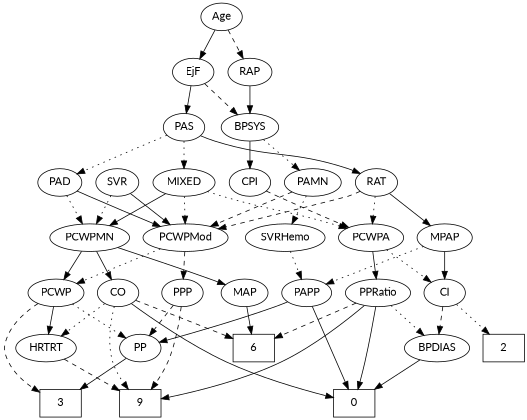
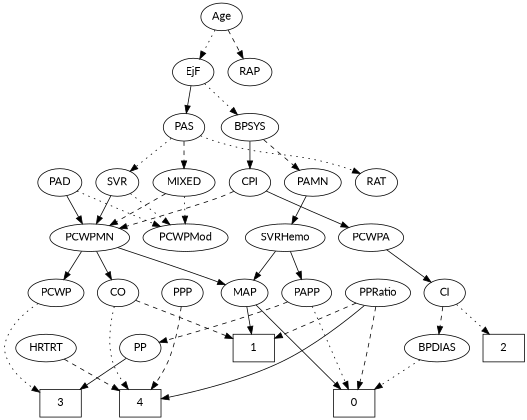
(209, 41) -> (209, 41)
(250, 96) -> none
(218, 97) -> (218, 97)
(274, 149) -> (274, 149)
(184, 151) -> (184, 151)
(125, 153) -> (154, 152)
(269, 153) -> (269, 153)
(303, 202) -> (303, 202)
(296, 205) -> (306, 209)
(314, 205) -> none
(73, 206) -> (73, 206)
(374, 206) -> none
(115, 207) -> (115, 207)
(104, 208) -> (104, 208)
(140, 208) -> (140, 208)
(150, 209) -> (150, 209)
(251, 209) -> none
(273, 209) -> none
none -> (178, 211)
(445, 238) -> none
(374, 260) -> none
(184, 262) -> none
none -> (267, 262)
(295, 262) -> (295, 262)
(406, 264) -> (406, 264)
(122, 265) -> none
(52, 316) -> none
(164, 317) -> none
(85, 318) -> none
(405, 318) -> none
(96, 319) -> none
(228, 322) -> (228, 322)
(329, 344) -> (329, 344)
(369, 344) -> (369, 344)
(5, 345) -> (5, 345)
(254, 348) -> (254, 348)
(223, 361) -> (296, 344)
(400, 373) -> (400, 373)
(140, 403) -> (140, 403)
